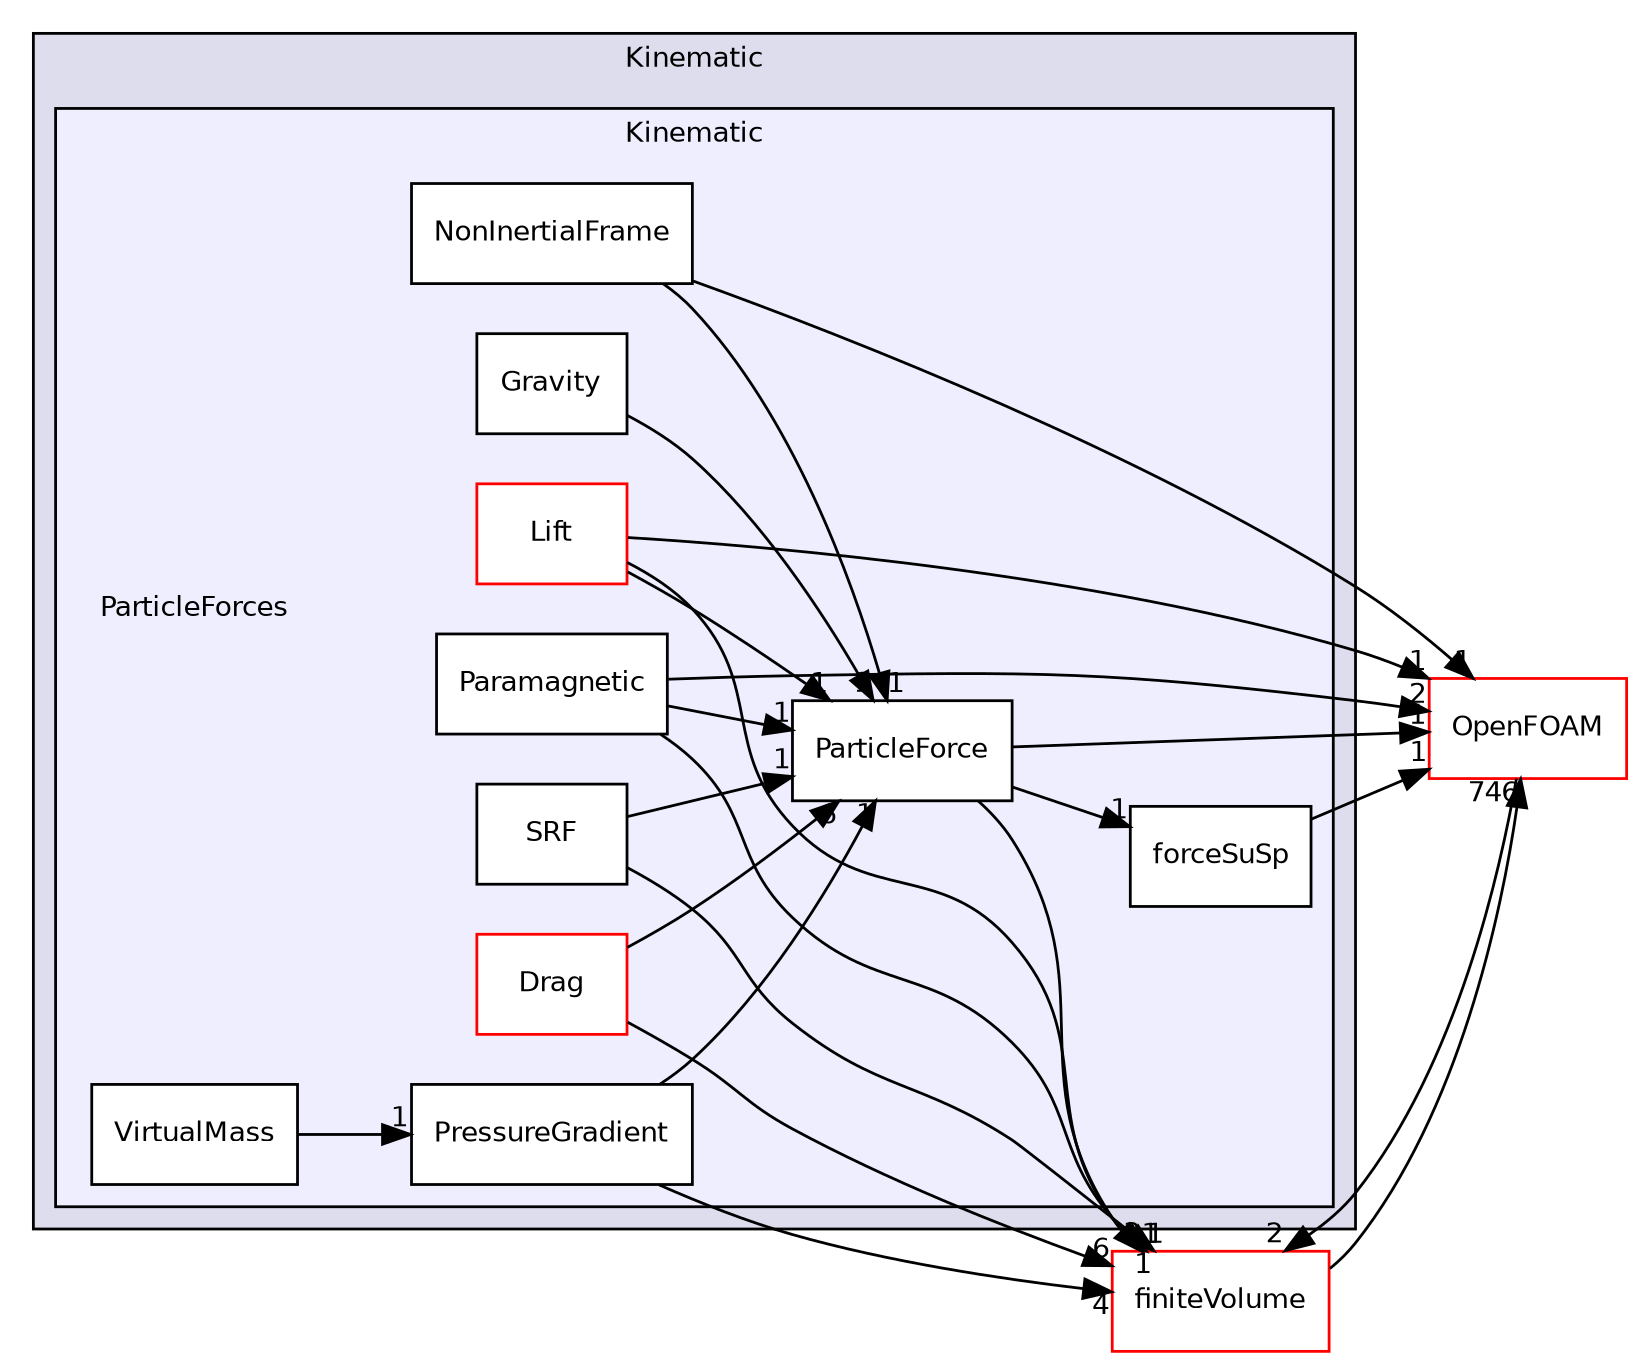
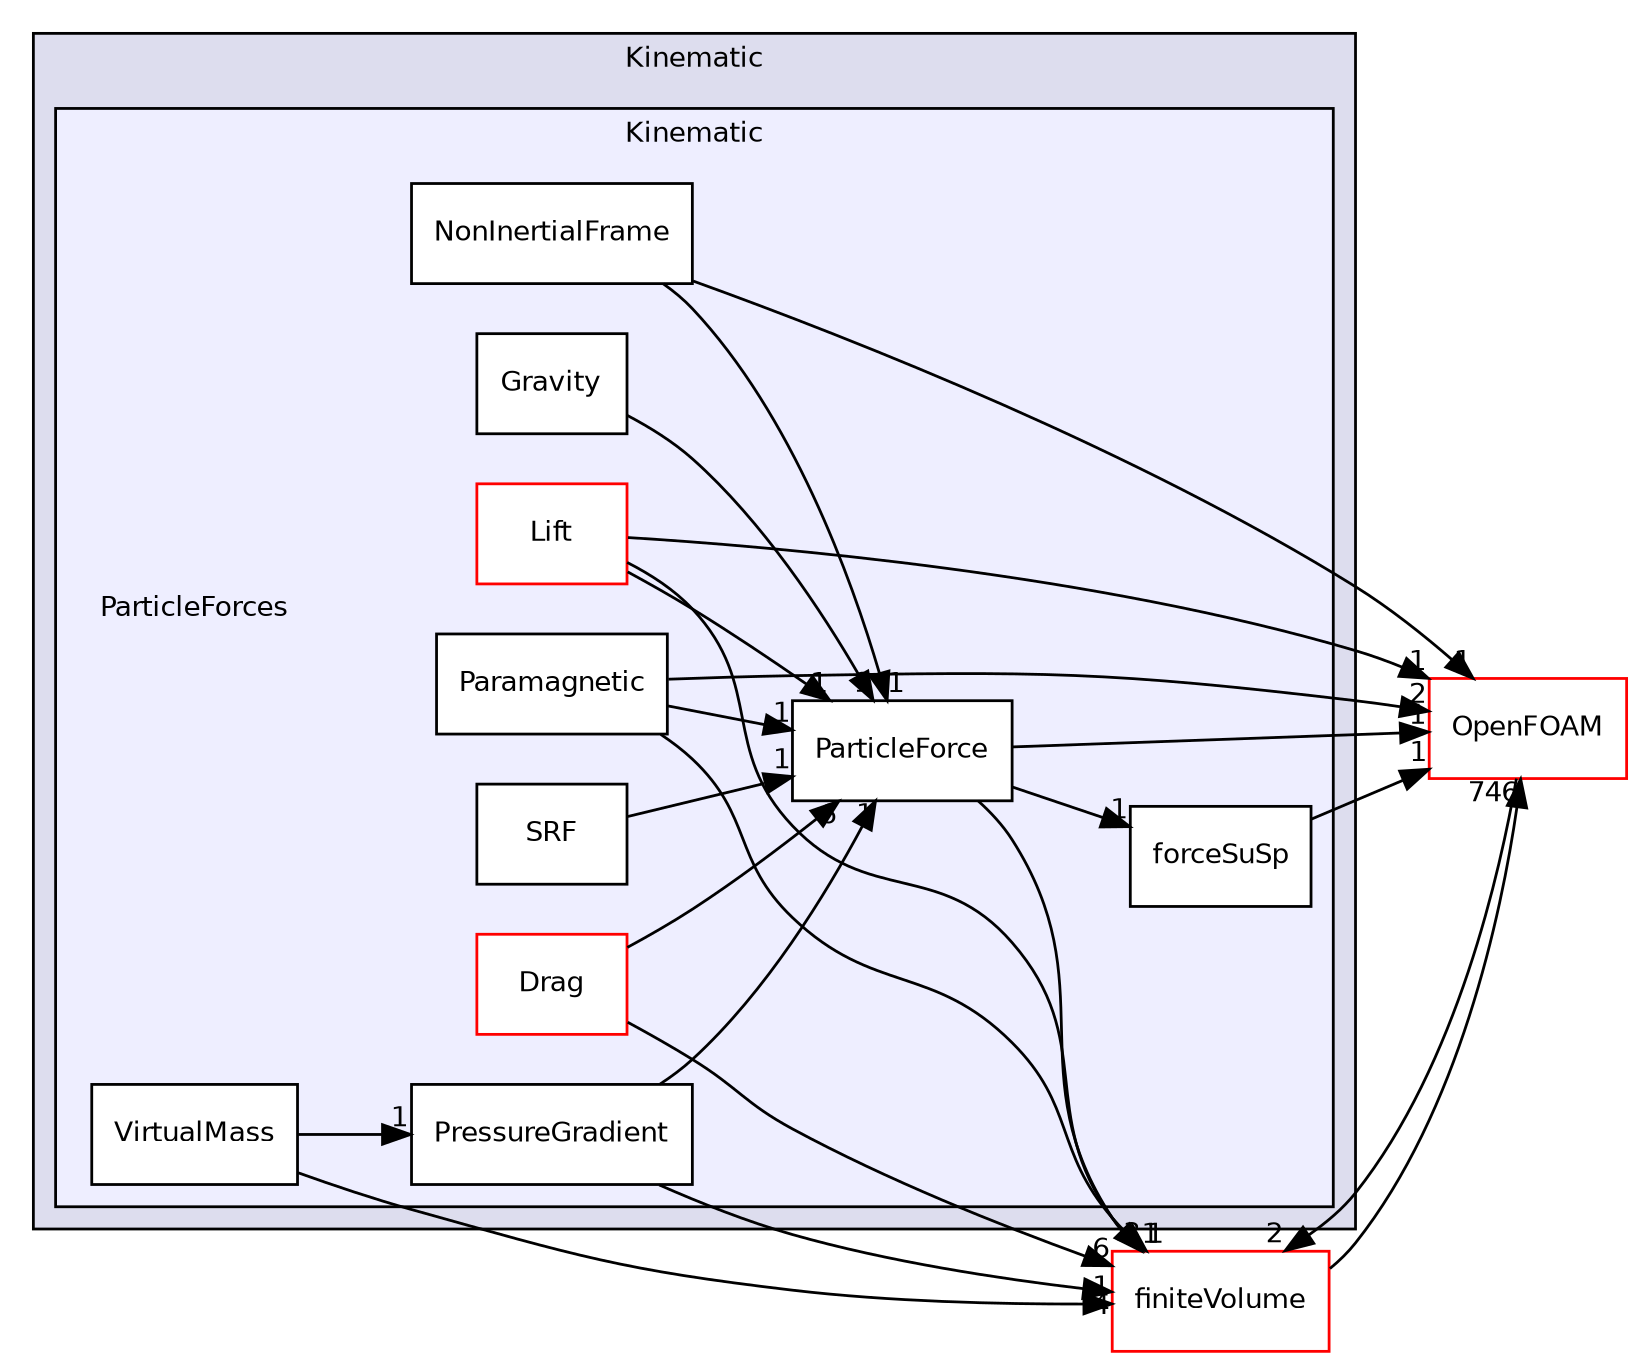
(864, 1069) -> (684, 1276)
